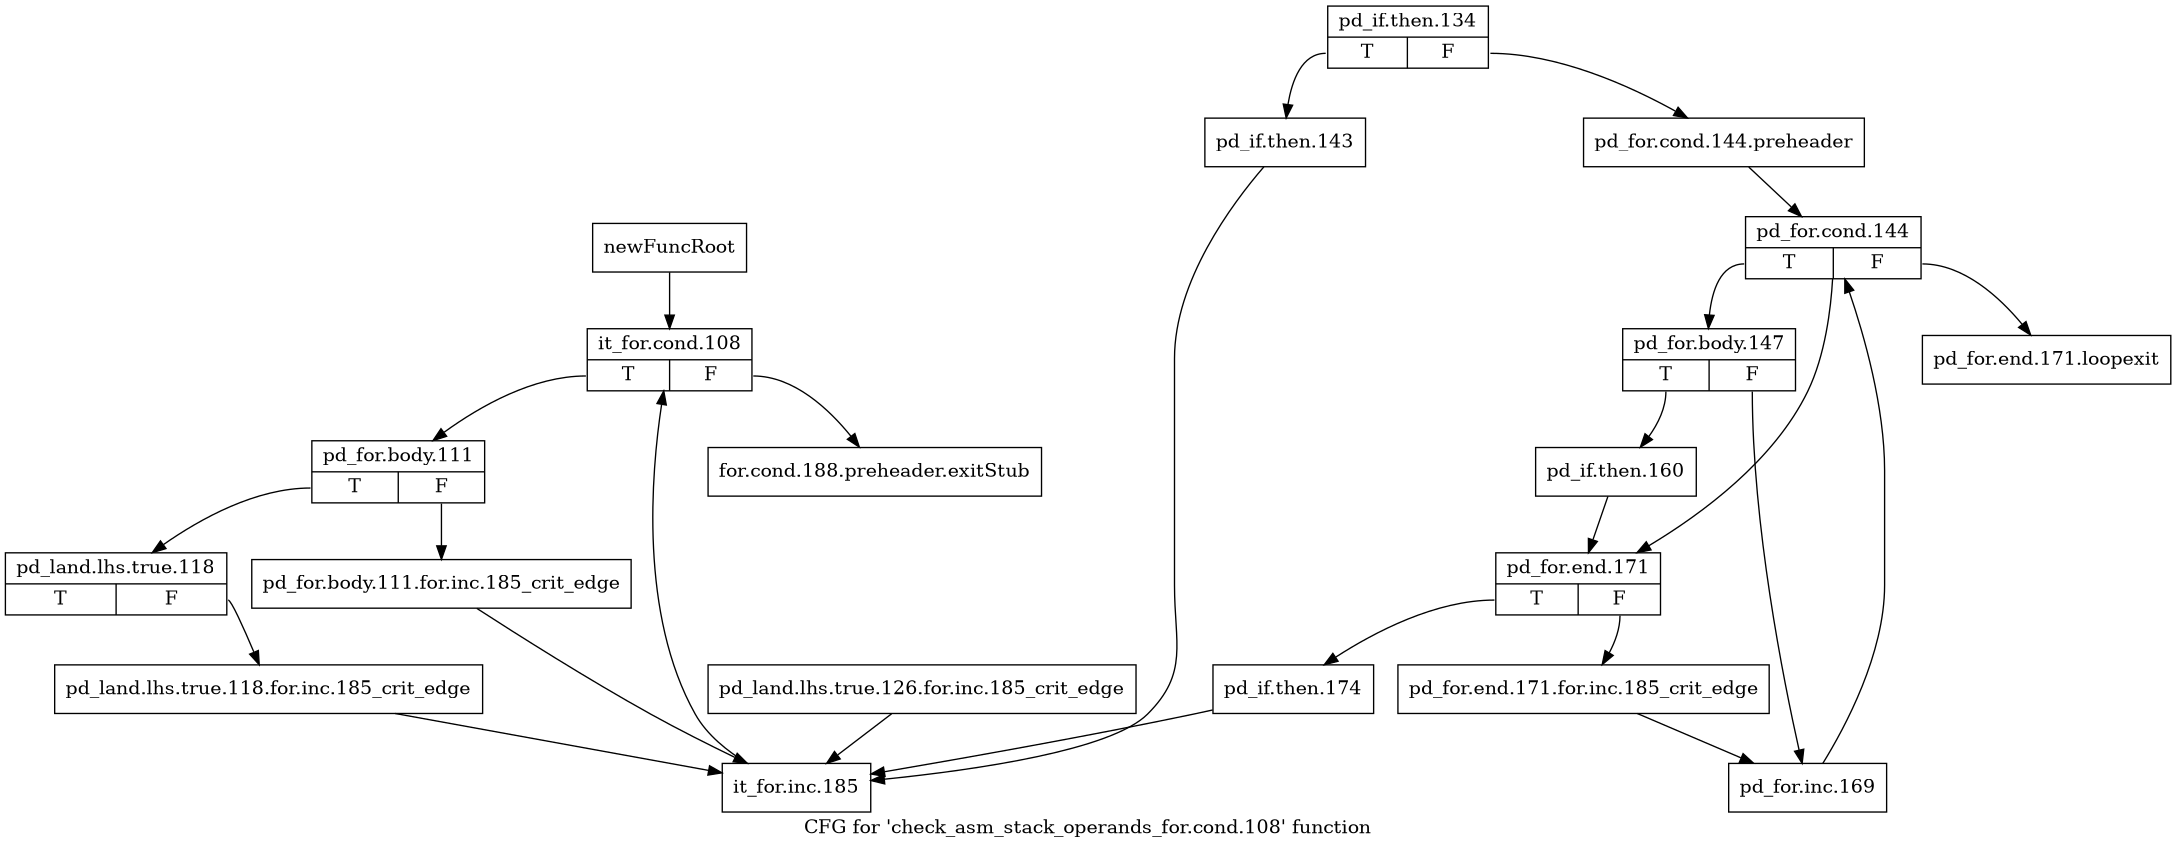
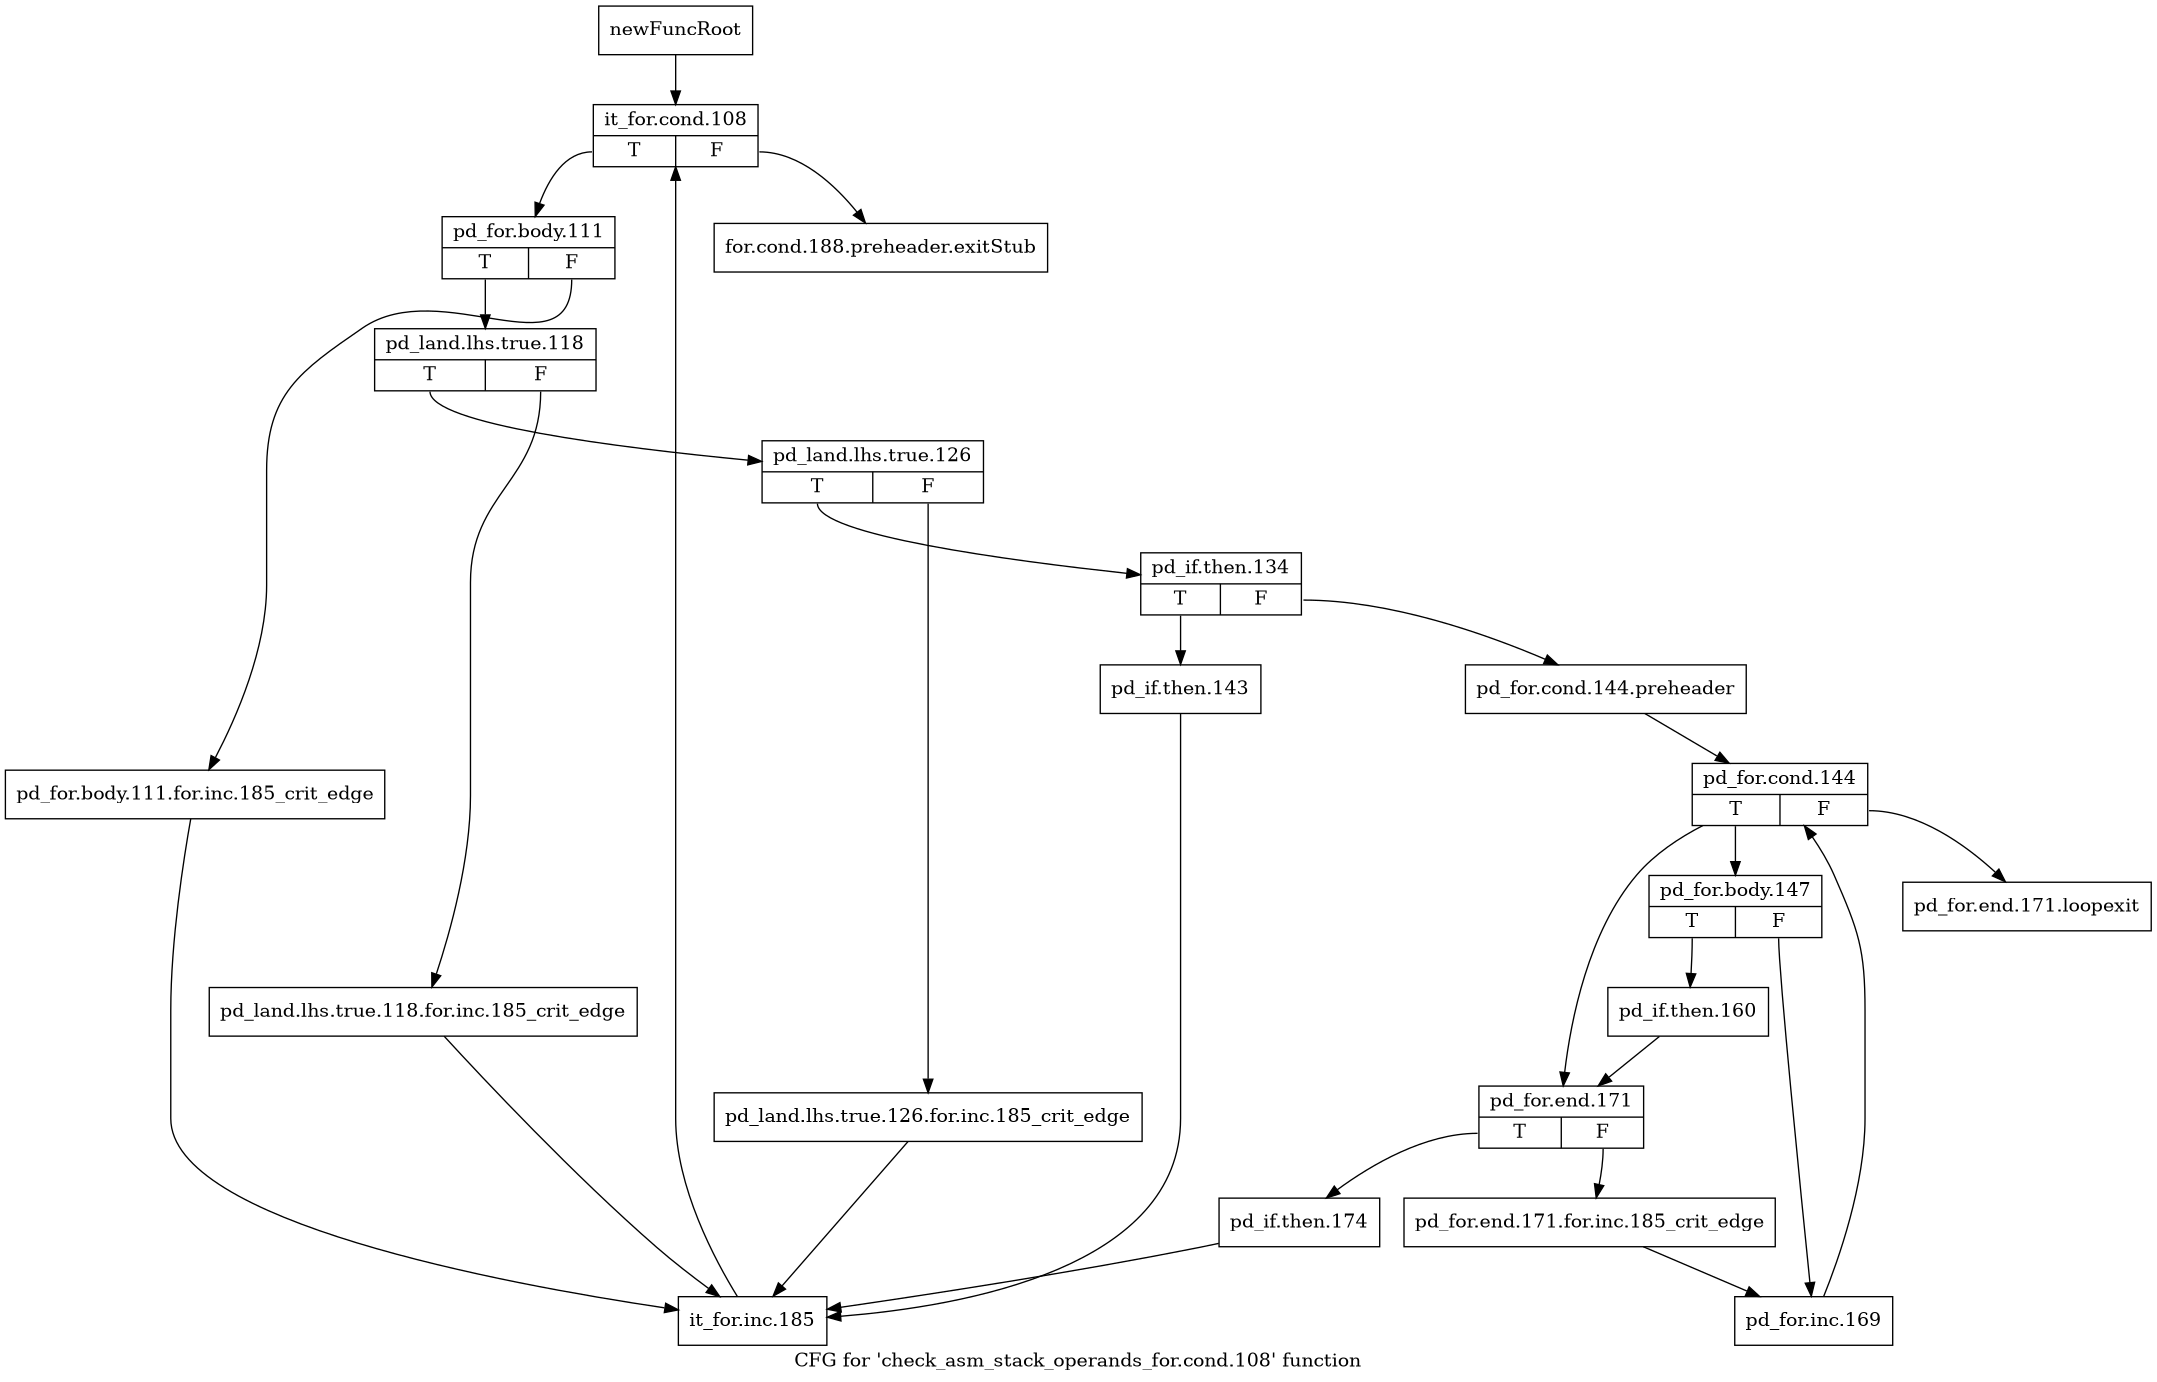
none -> (873, 472)
